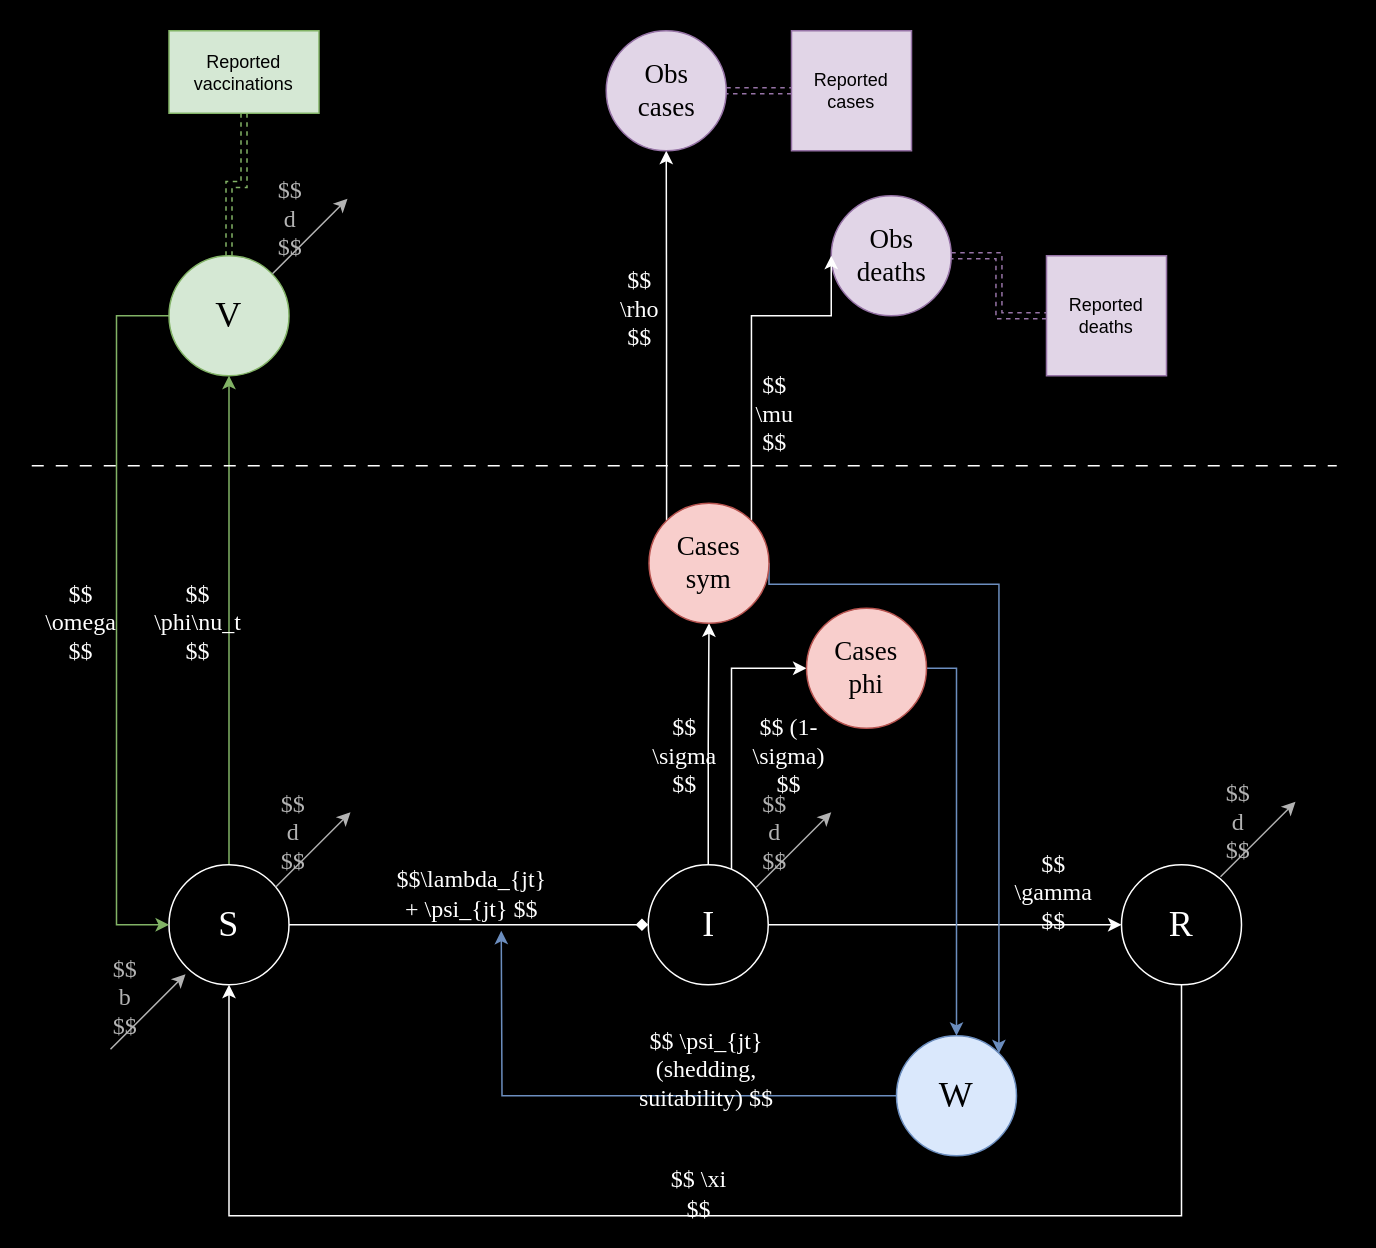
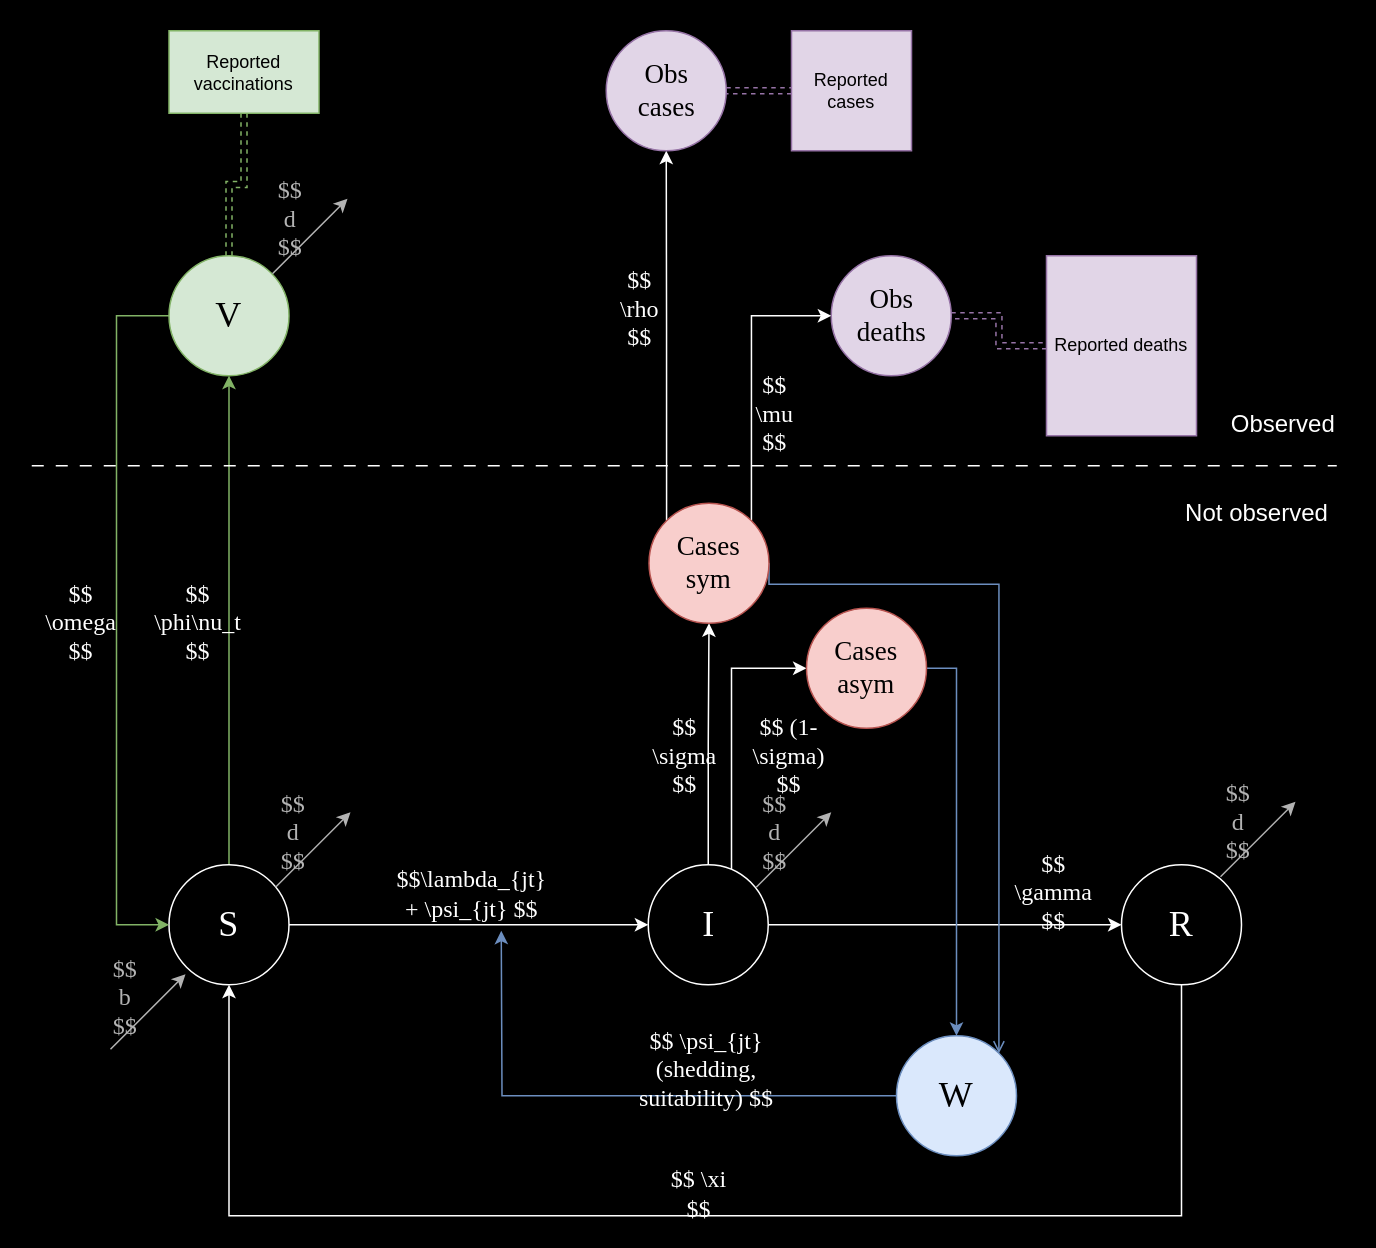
(891, 256) -> (891, 316)
(1106, 316) -> (1121, 346)
none -> (1283, 421)
none -> (1257, 509)
(866, 668) -> (866, 668)
(635, 925) -> (636, 925)
(999, 1042) -> (999, 1044)
